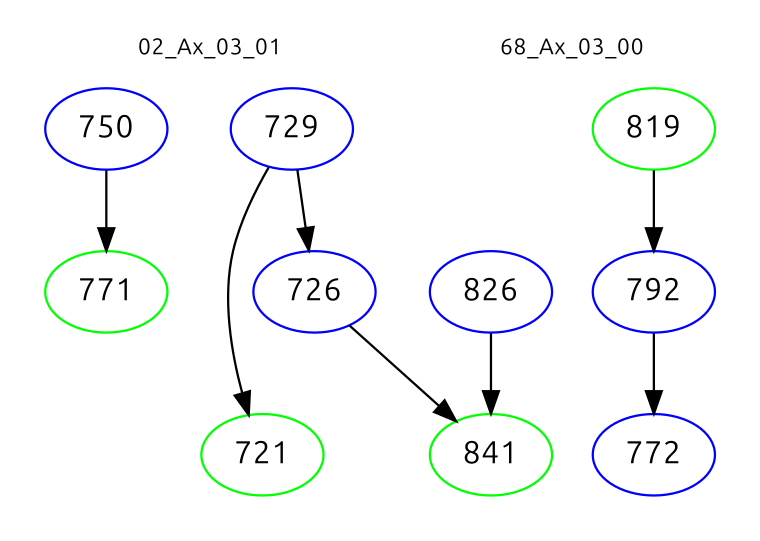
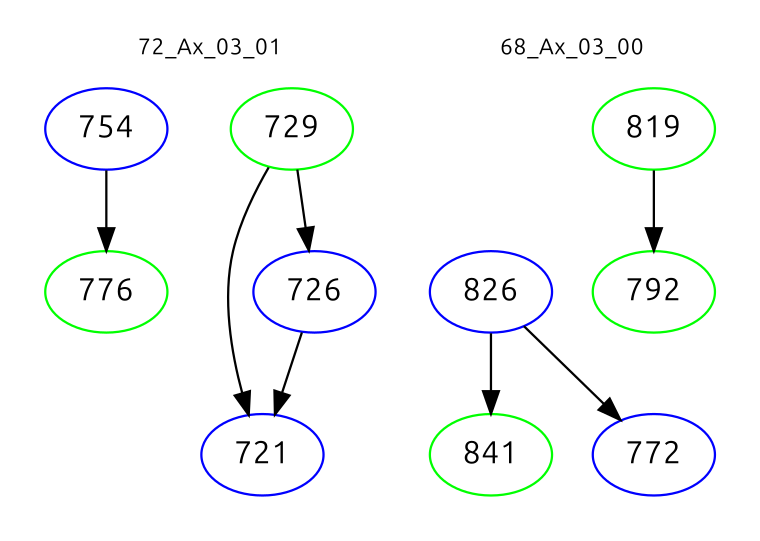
(210, 49) -> (210, 49)
(106, 129) -> (106, 129)
(292, 129) -> (292, 129)
(106, 292) -> (106, 292)
(654, 292) -> (654, 292)
(379, 352) -> (292, 363)
(654, 362) -> (564, 365)
(262, 455) -> (262, 455)
